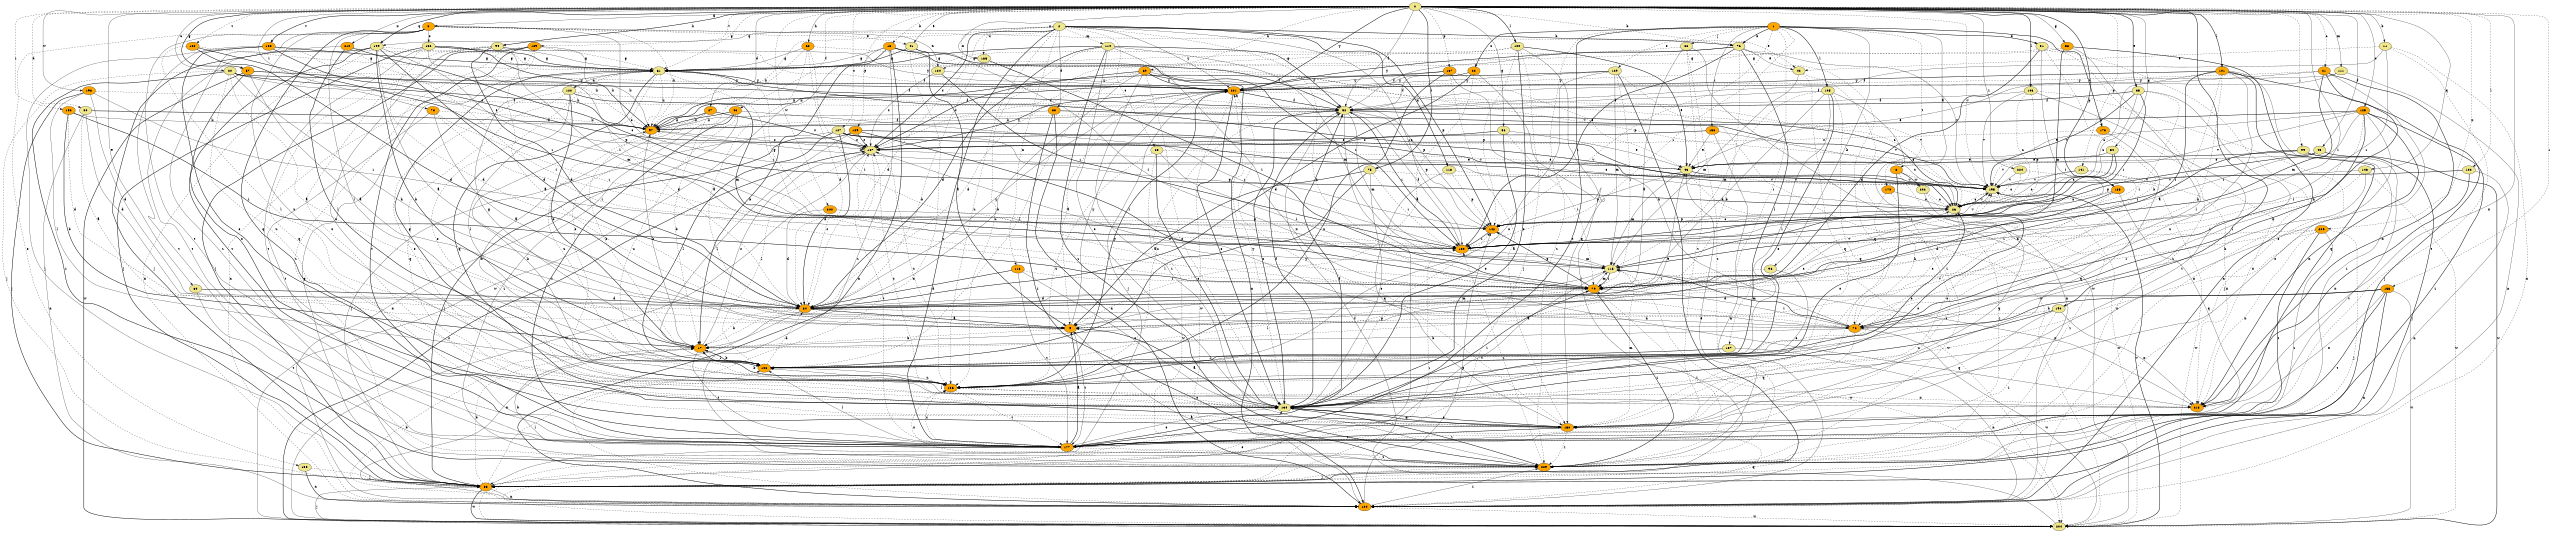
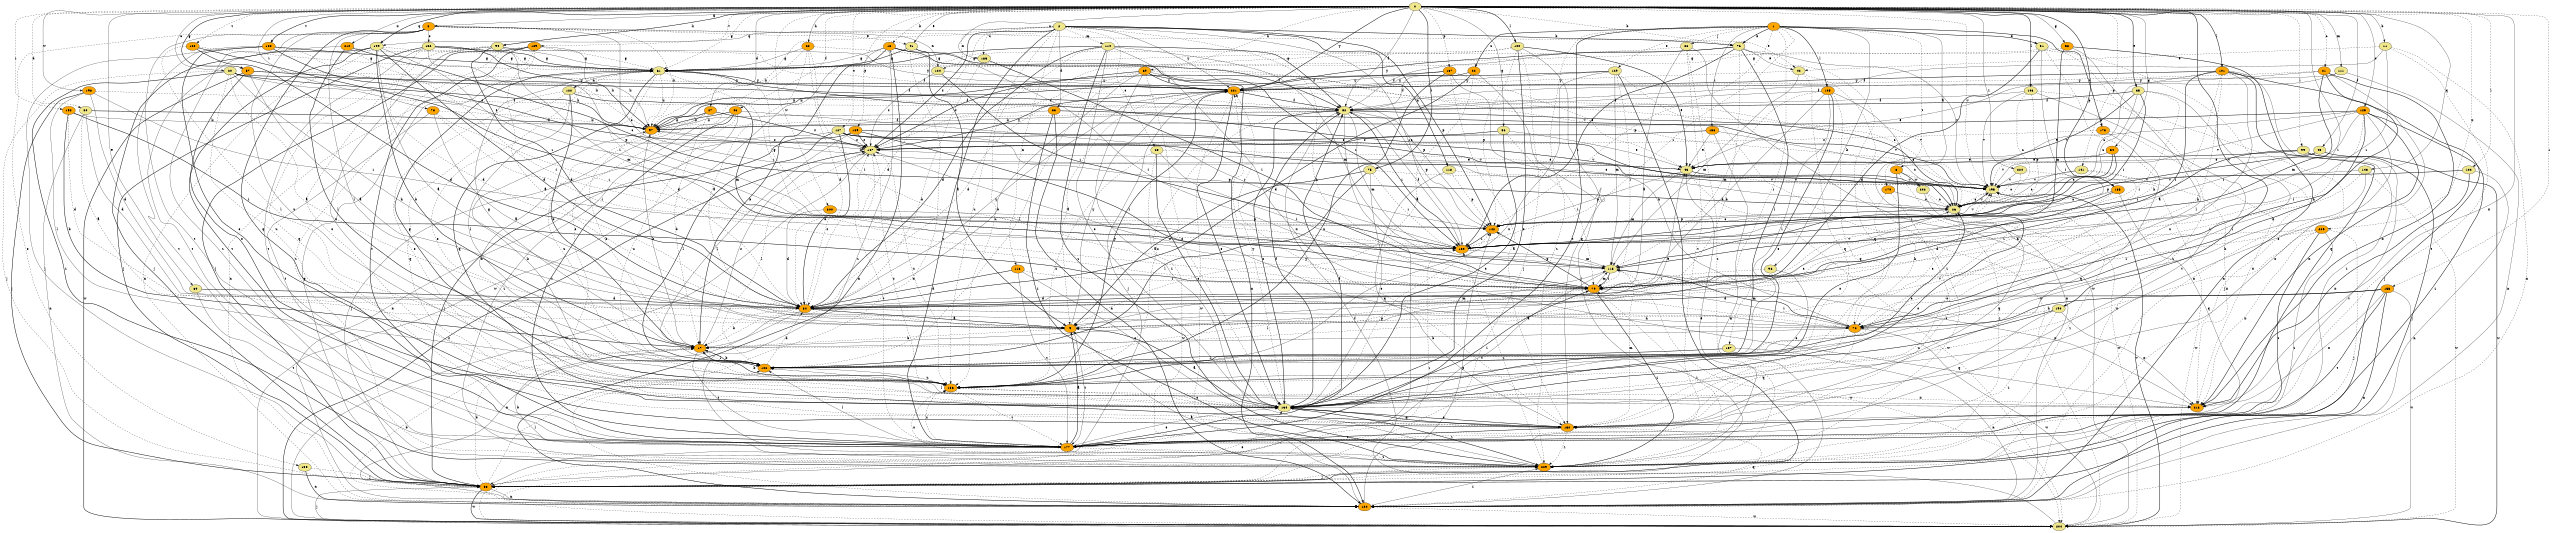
(1828, 91) -> (1828, 91)
(2112, 150) -> (2112, 150)
